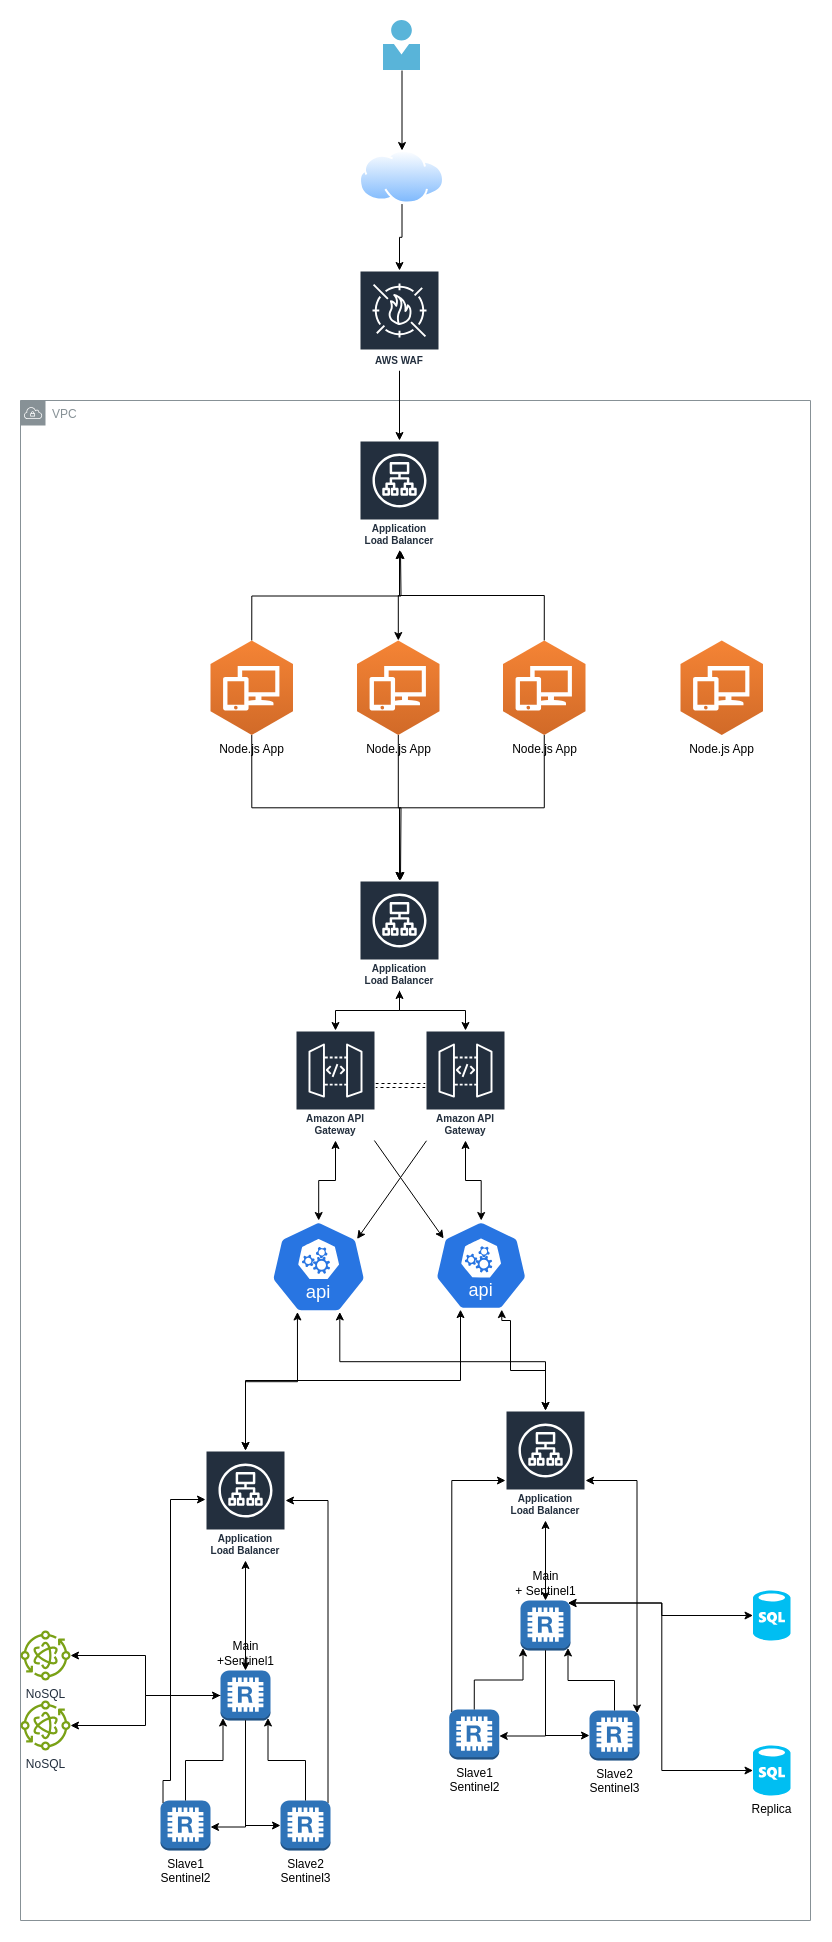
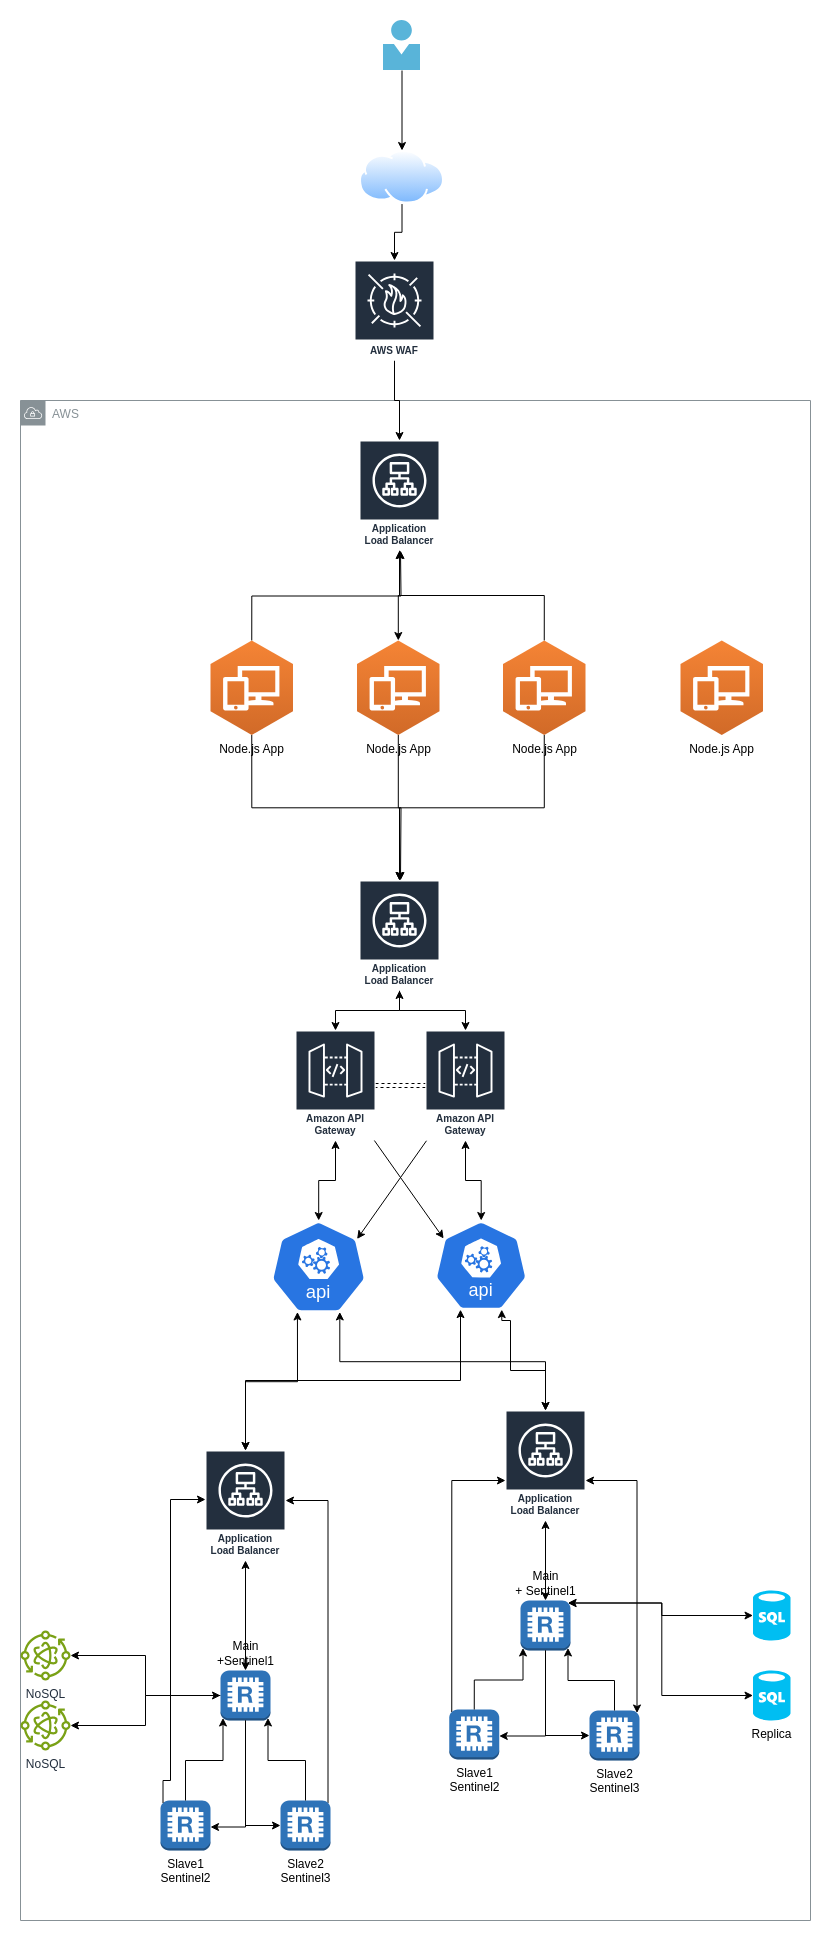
(400, 321) -> (395, 311)
(63, 415) -> (63, 415)
(772, 1771) -> (772, 1696)
